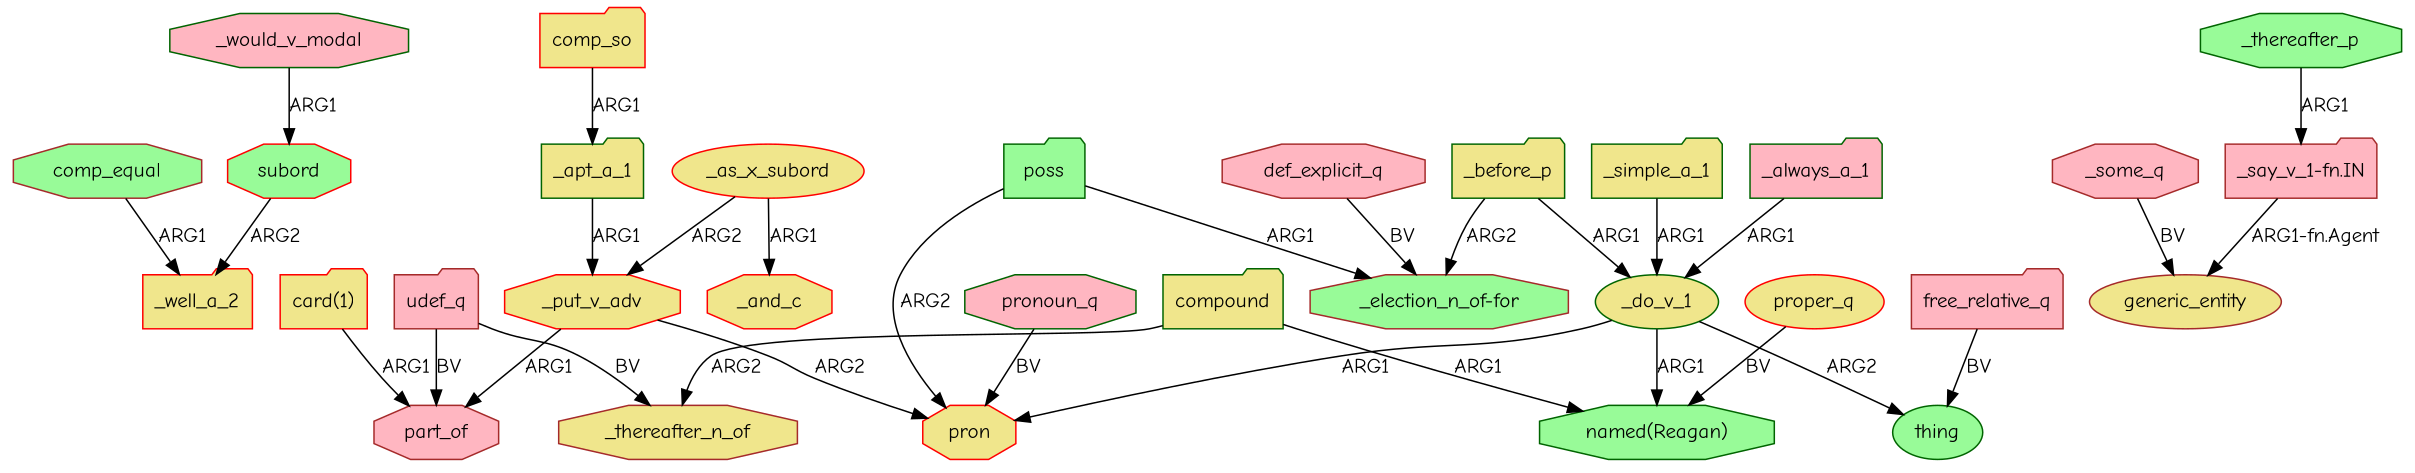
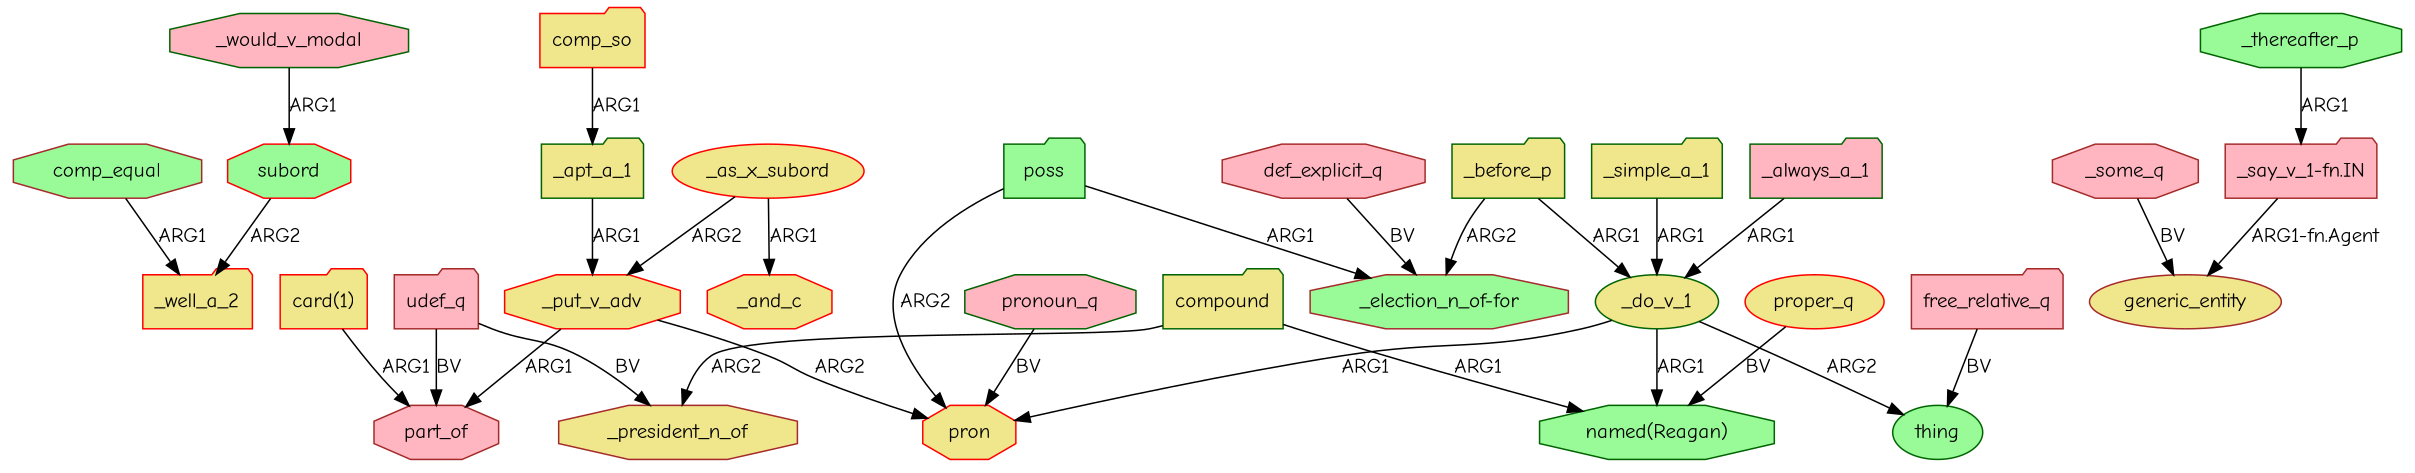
(678, 432) -> (678, 432)
